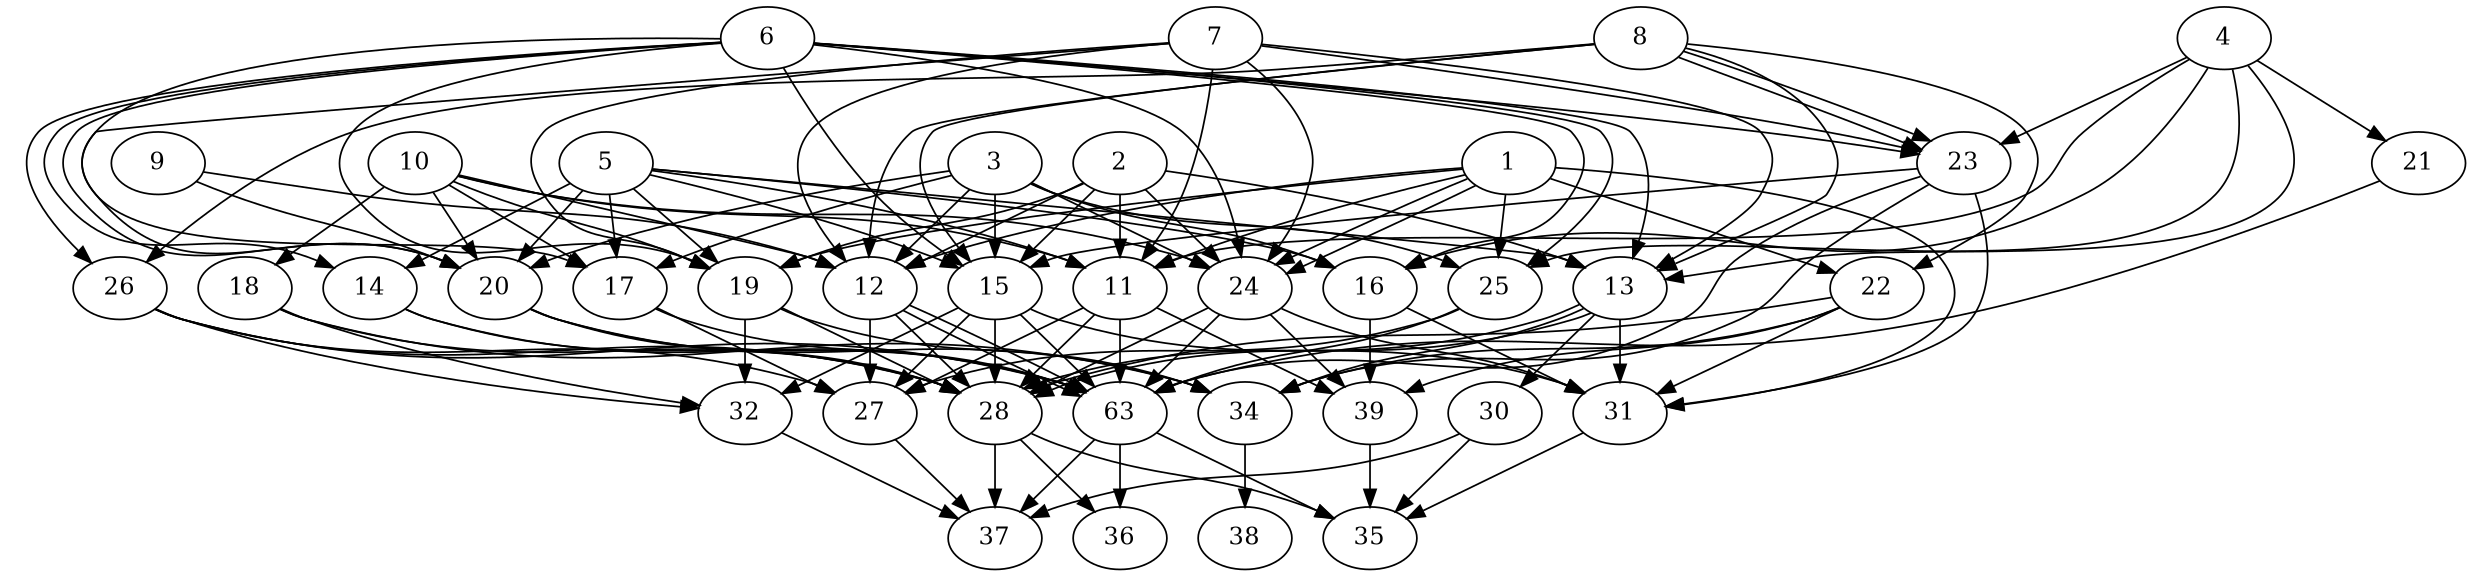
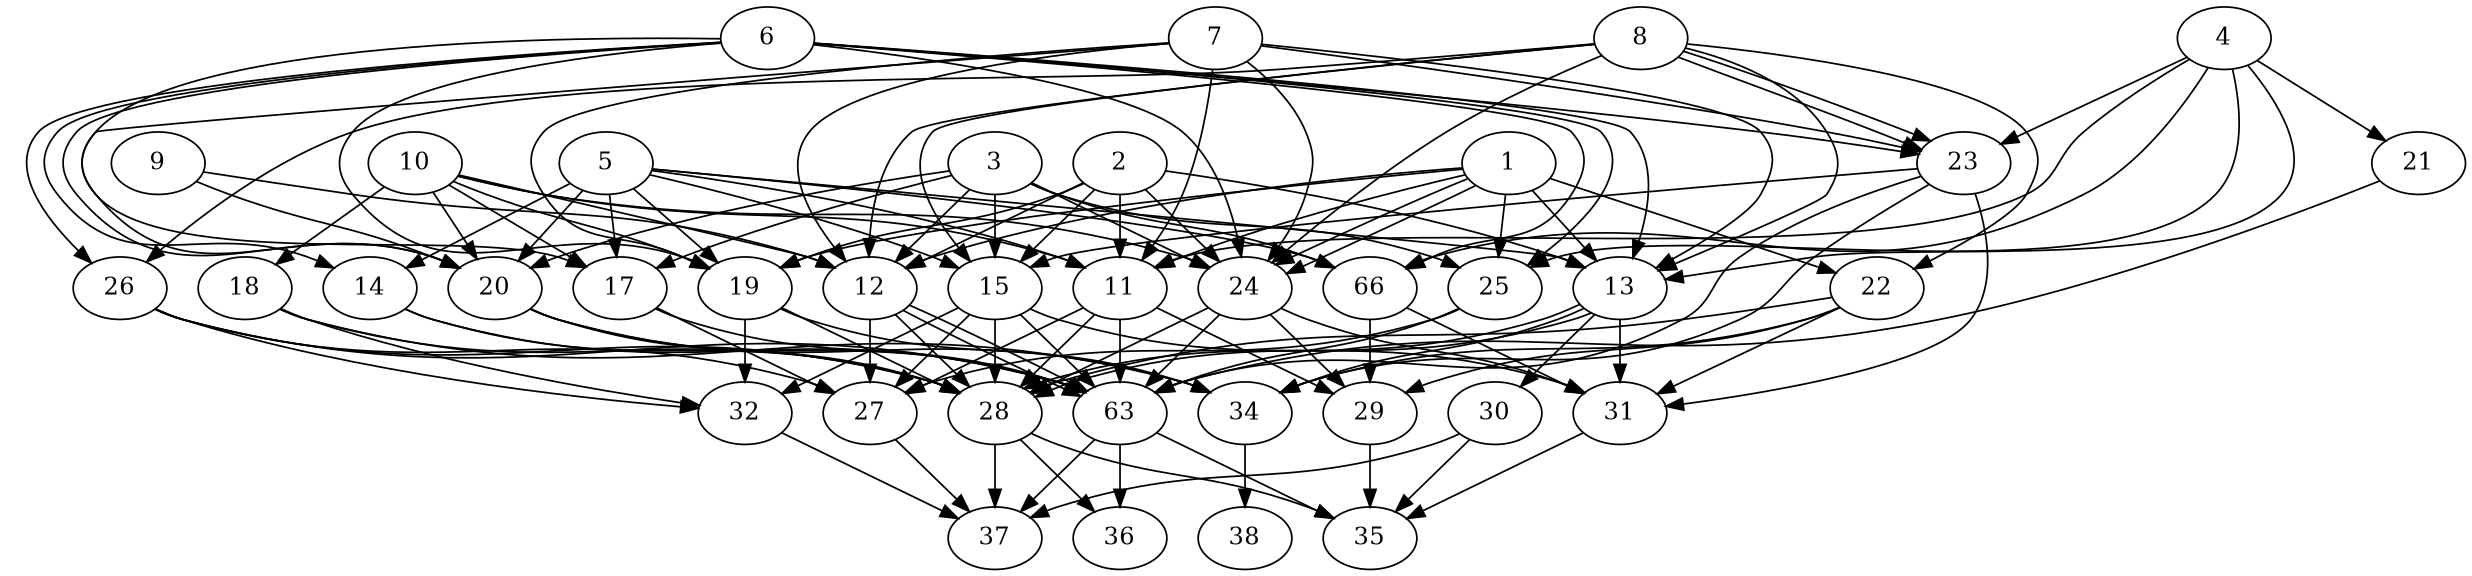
none -> (1435, 139)
(855, 171) -> none
(1944, 266) -> (1563, 224)
(1370, 288) -> (1370, 288)
(1370, 413) -> (1370, 413)
